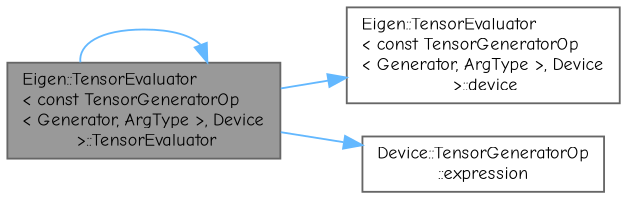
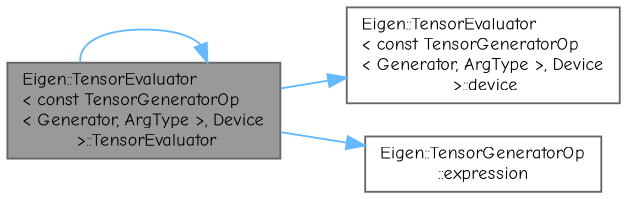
(483, 164) -> (483, 164)
